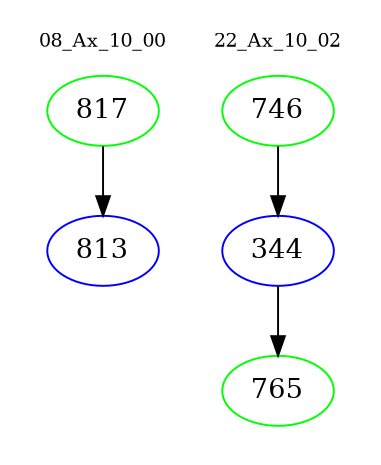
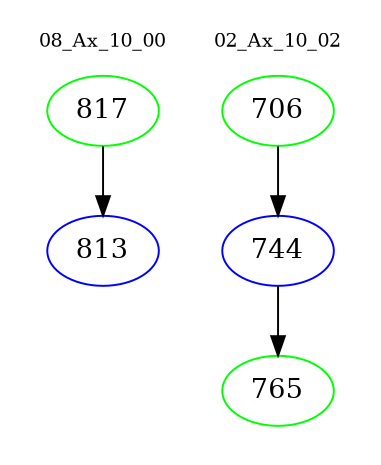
(278, 42) -> (278, 42)
(278, 111) -> (278, 111)
(278, 251) -> (278, 251)
